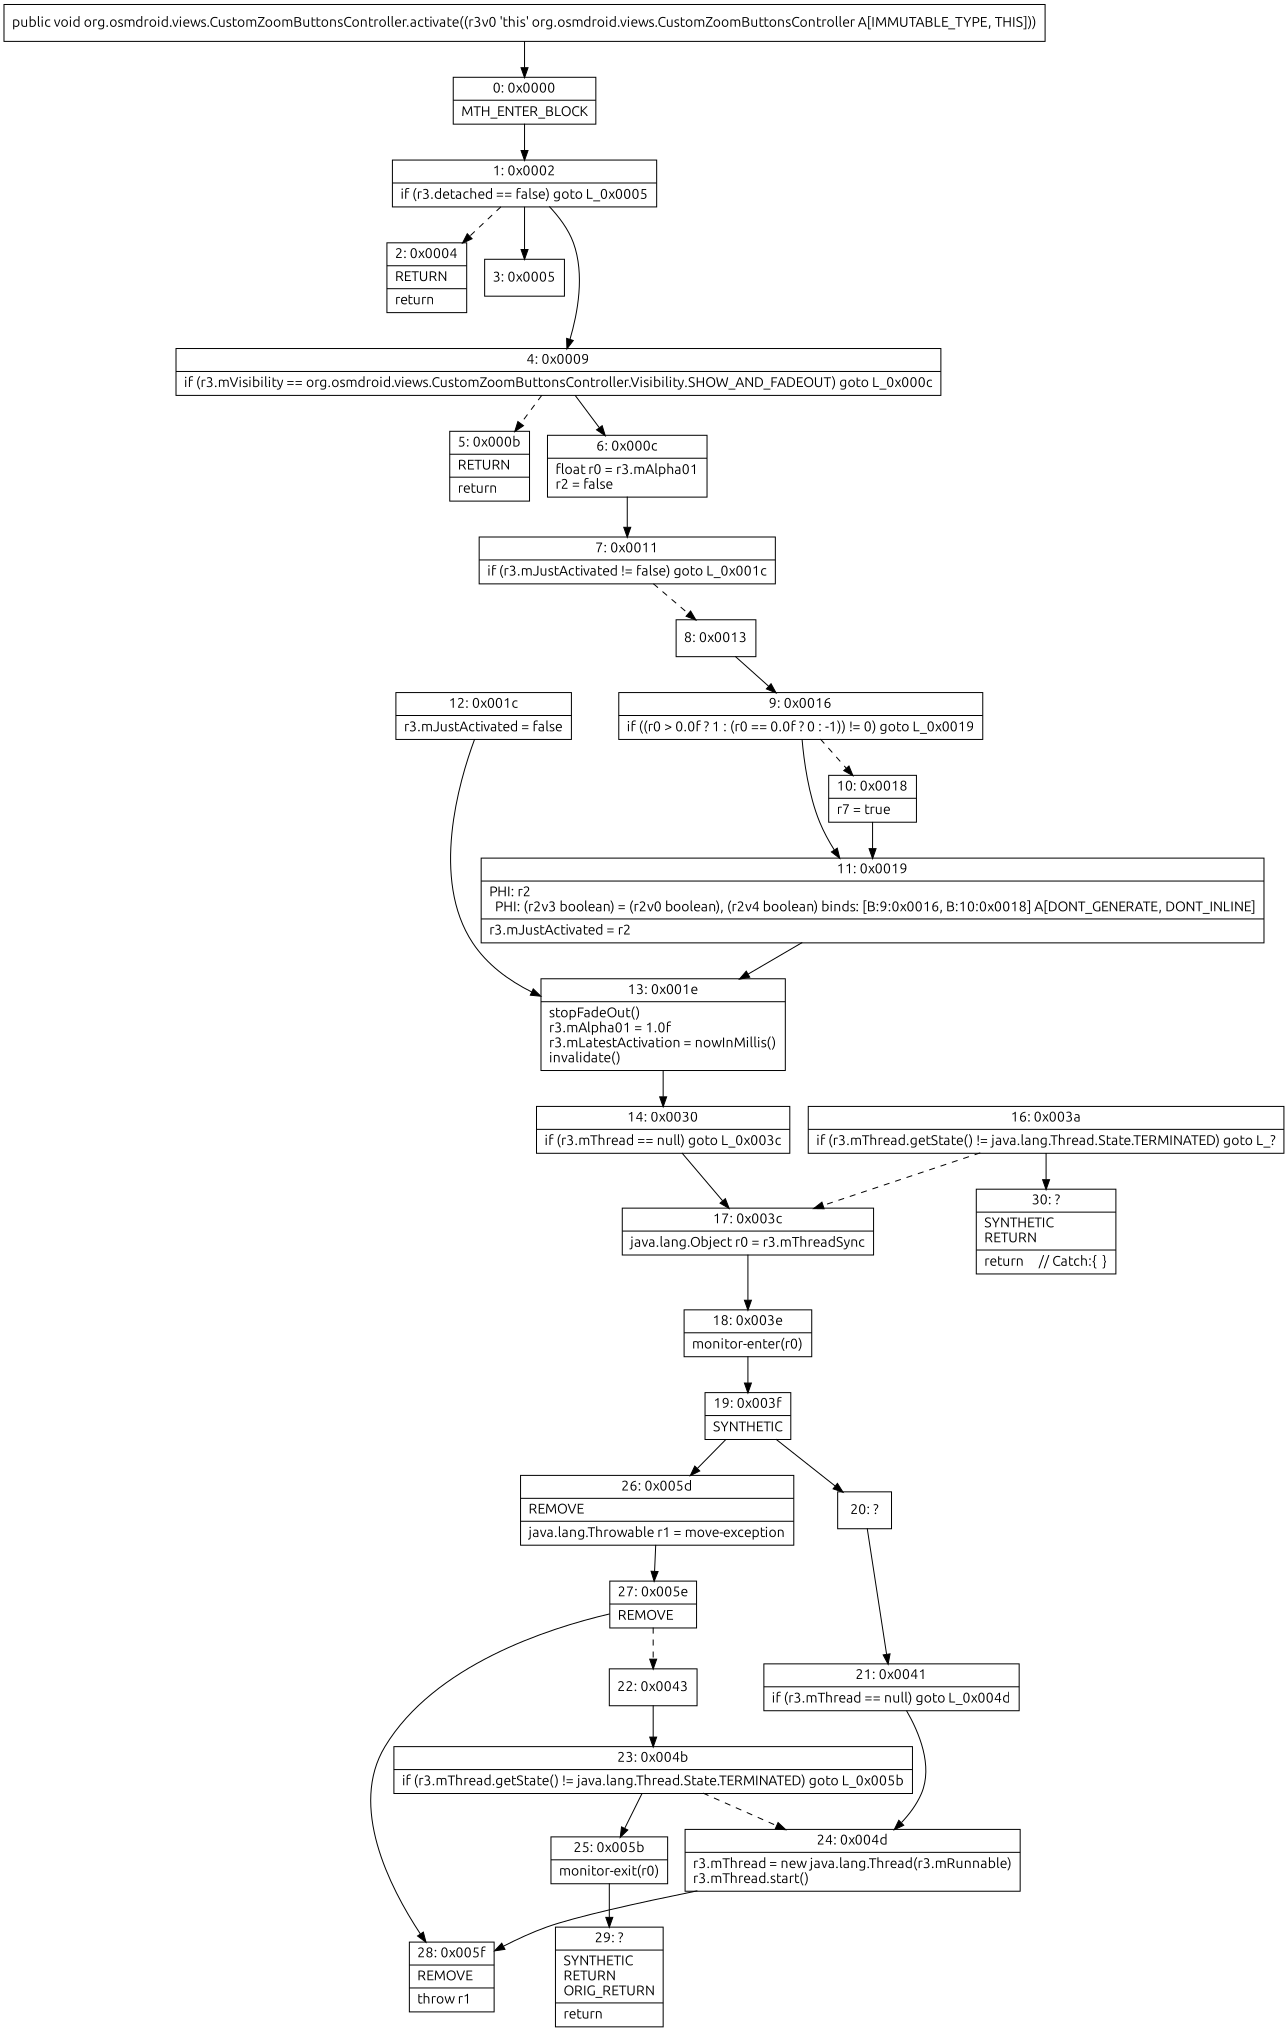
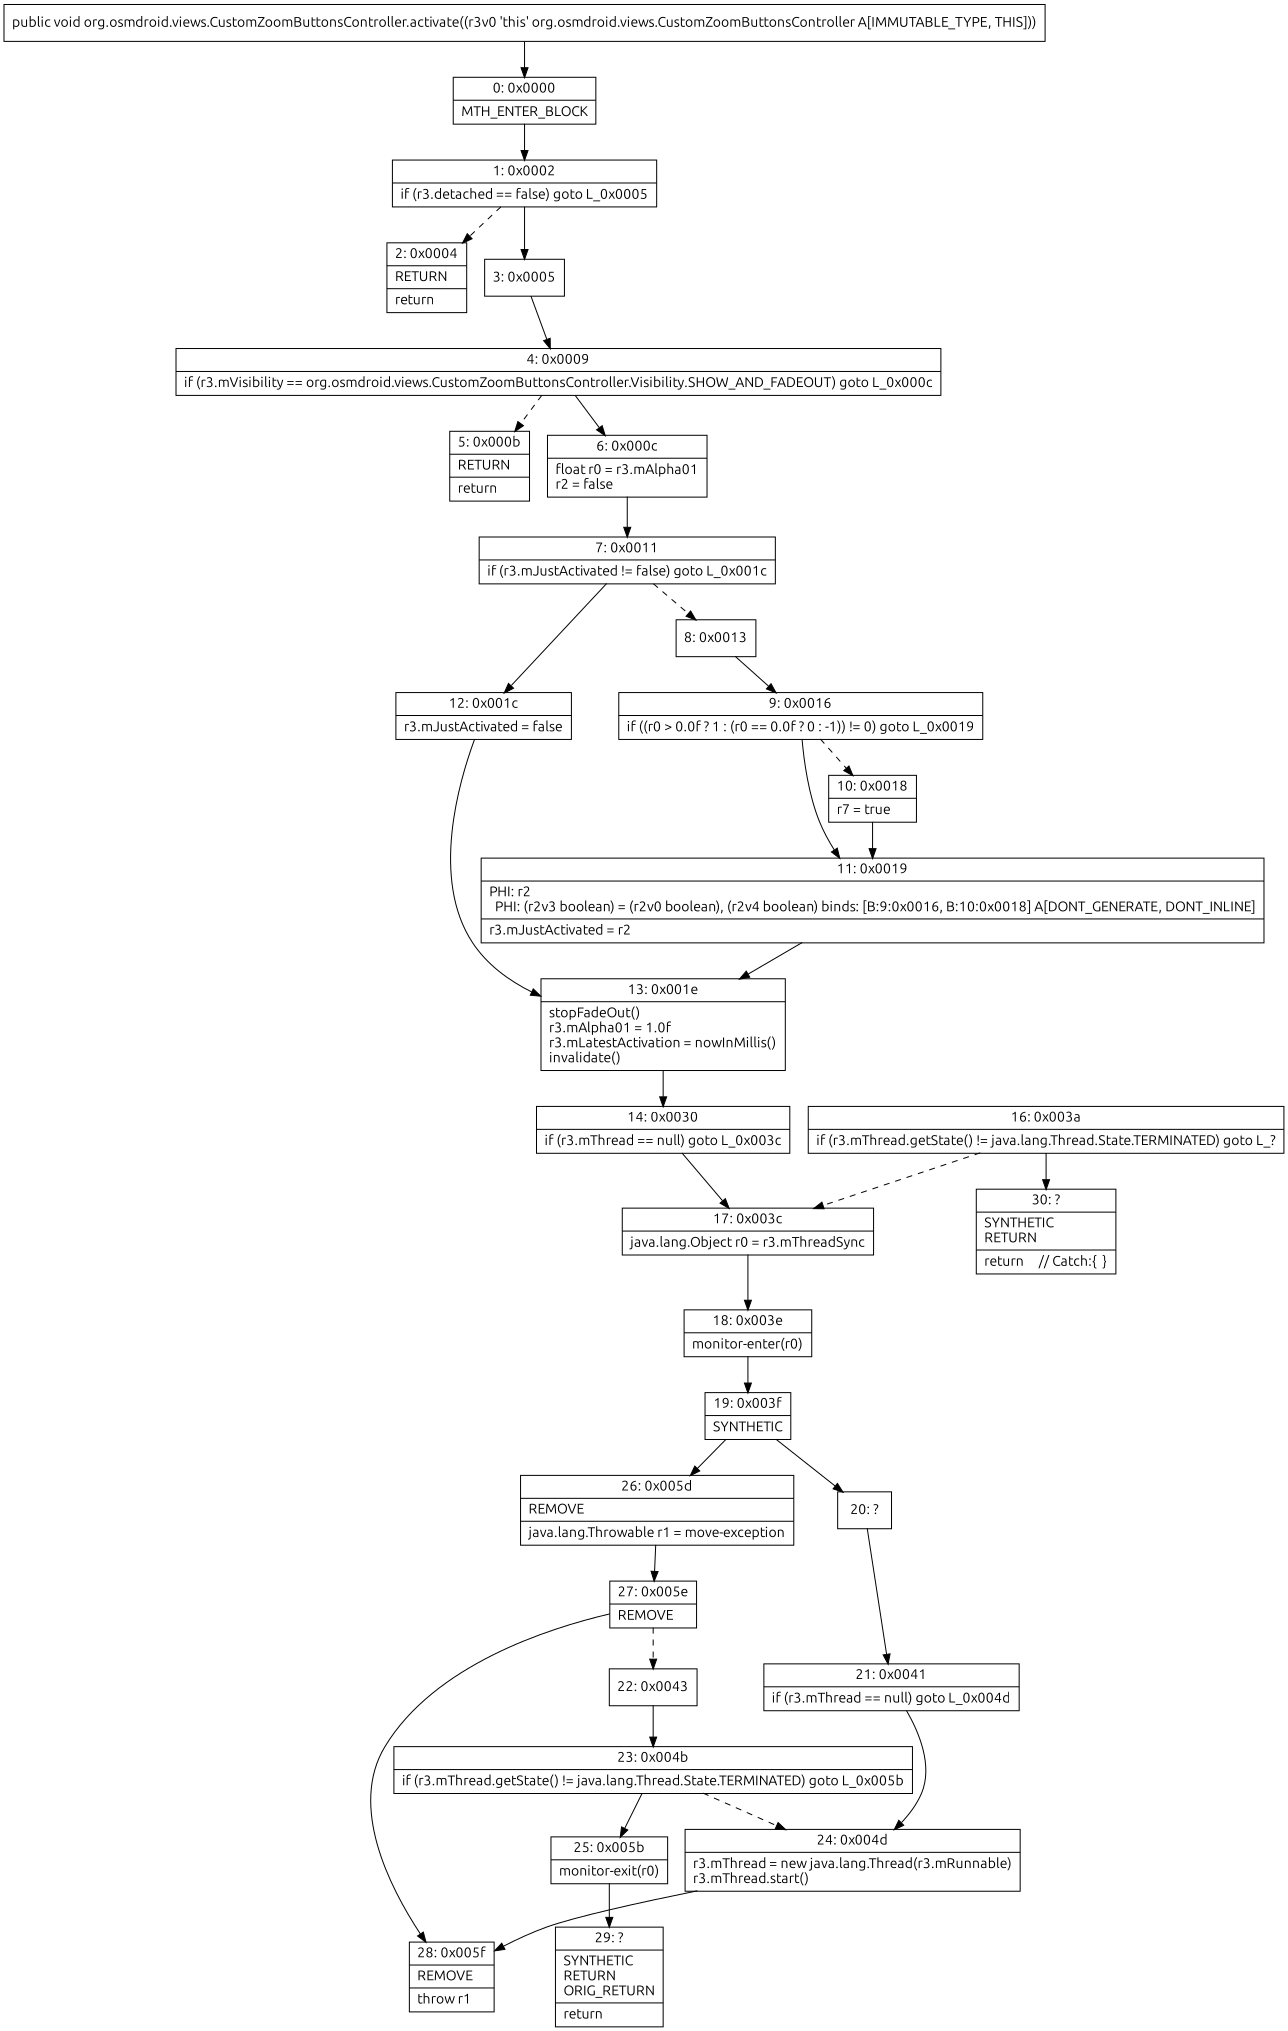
(579, 269) -> (539, 318)
none -> (559, 634)
